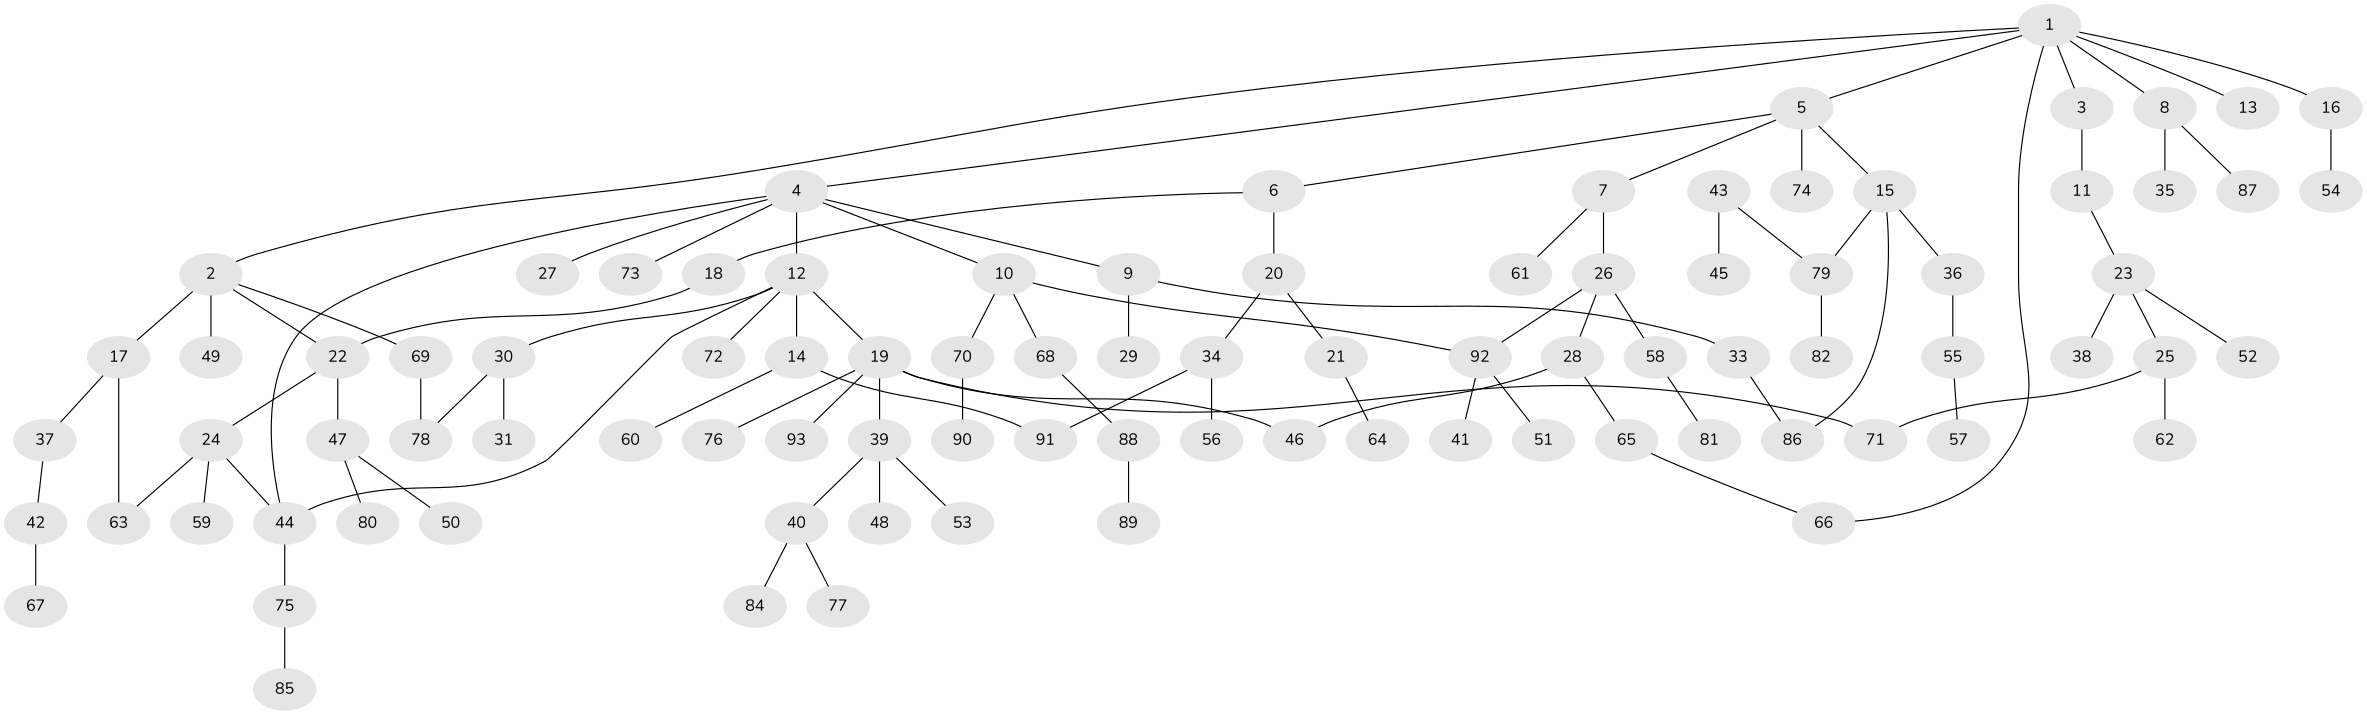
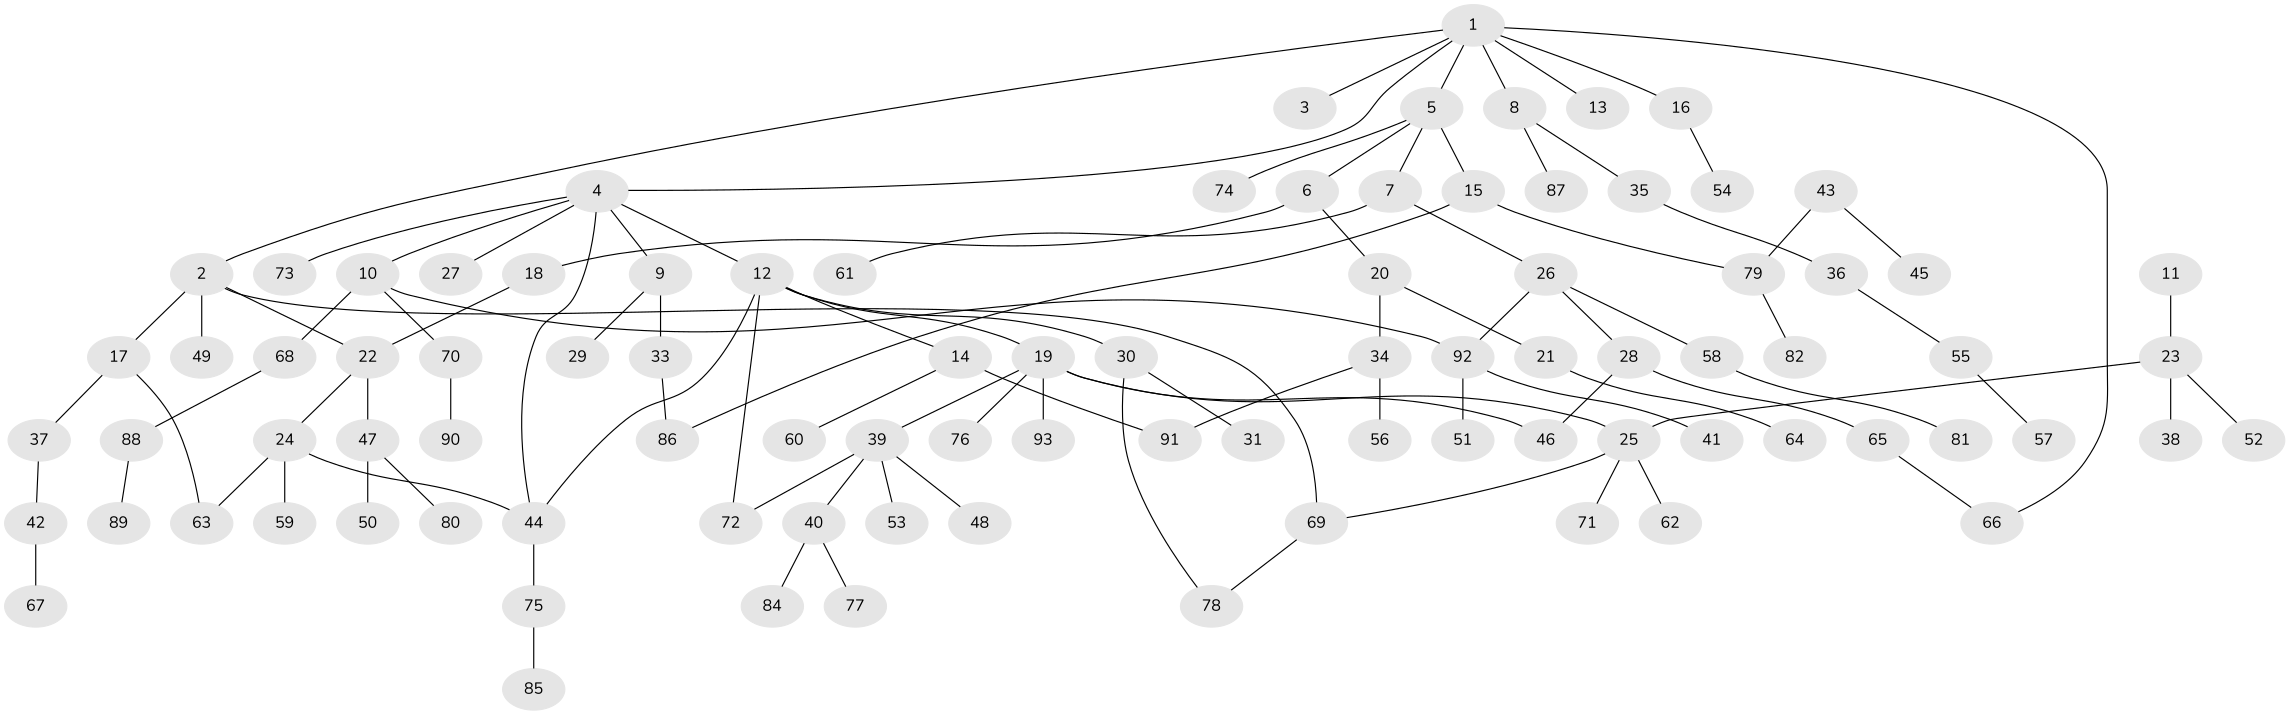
(2082, 150) -> none
(1919, 233) -> (1738, 233)
(1378, 399) -> (1431, 397)
none -> (804, 482)
none -> (1478, 492)
